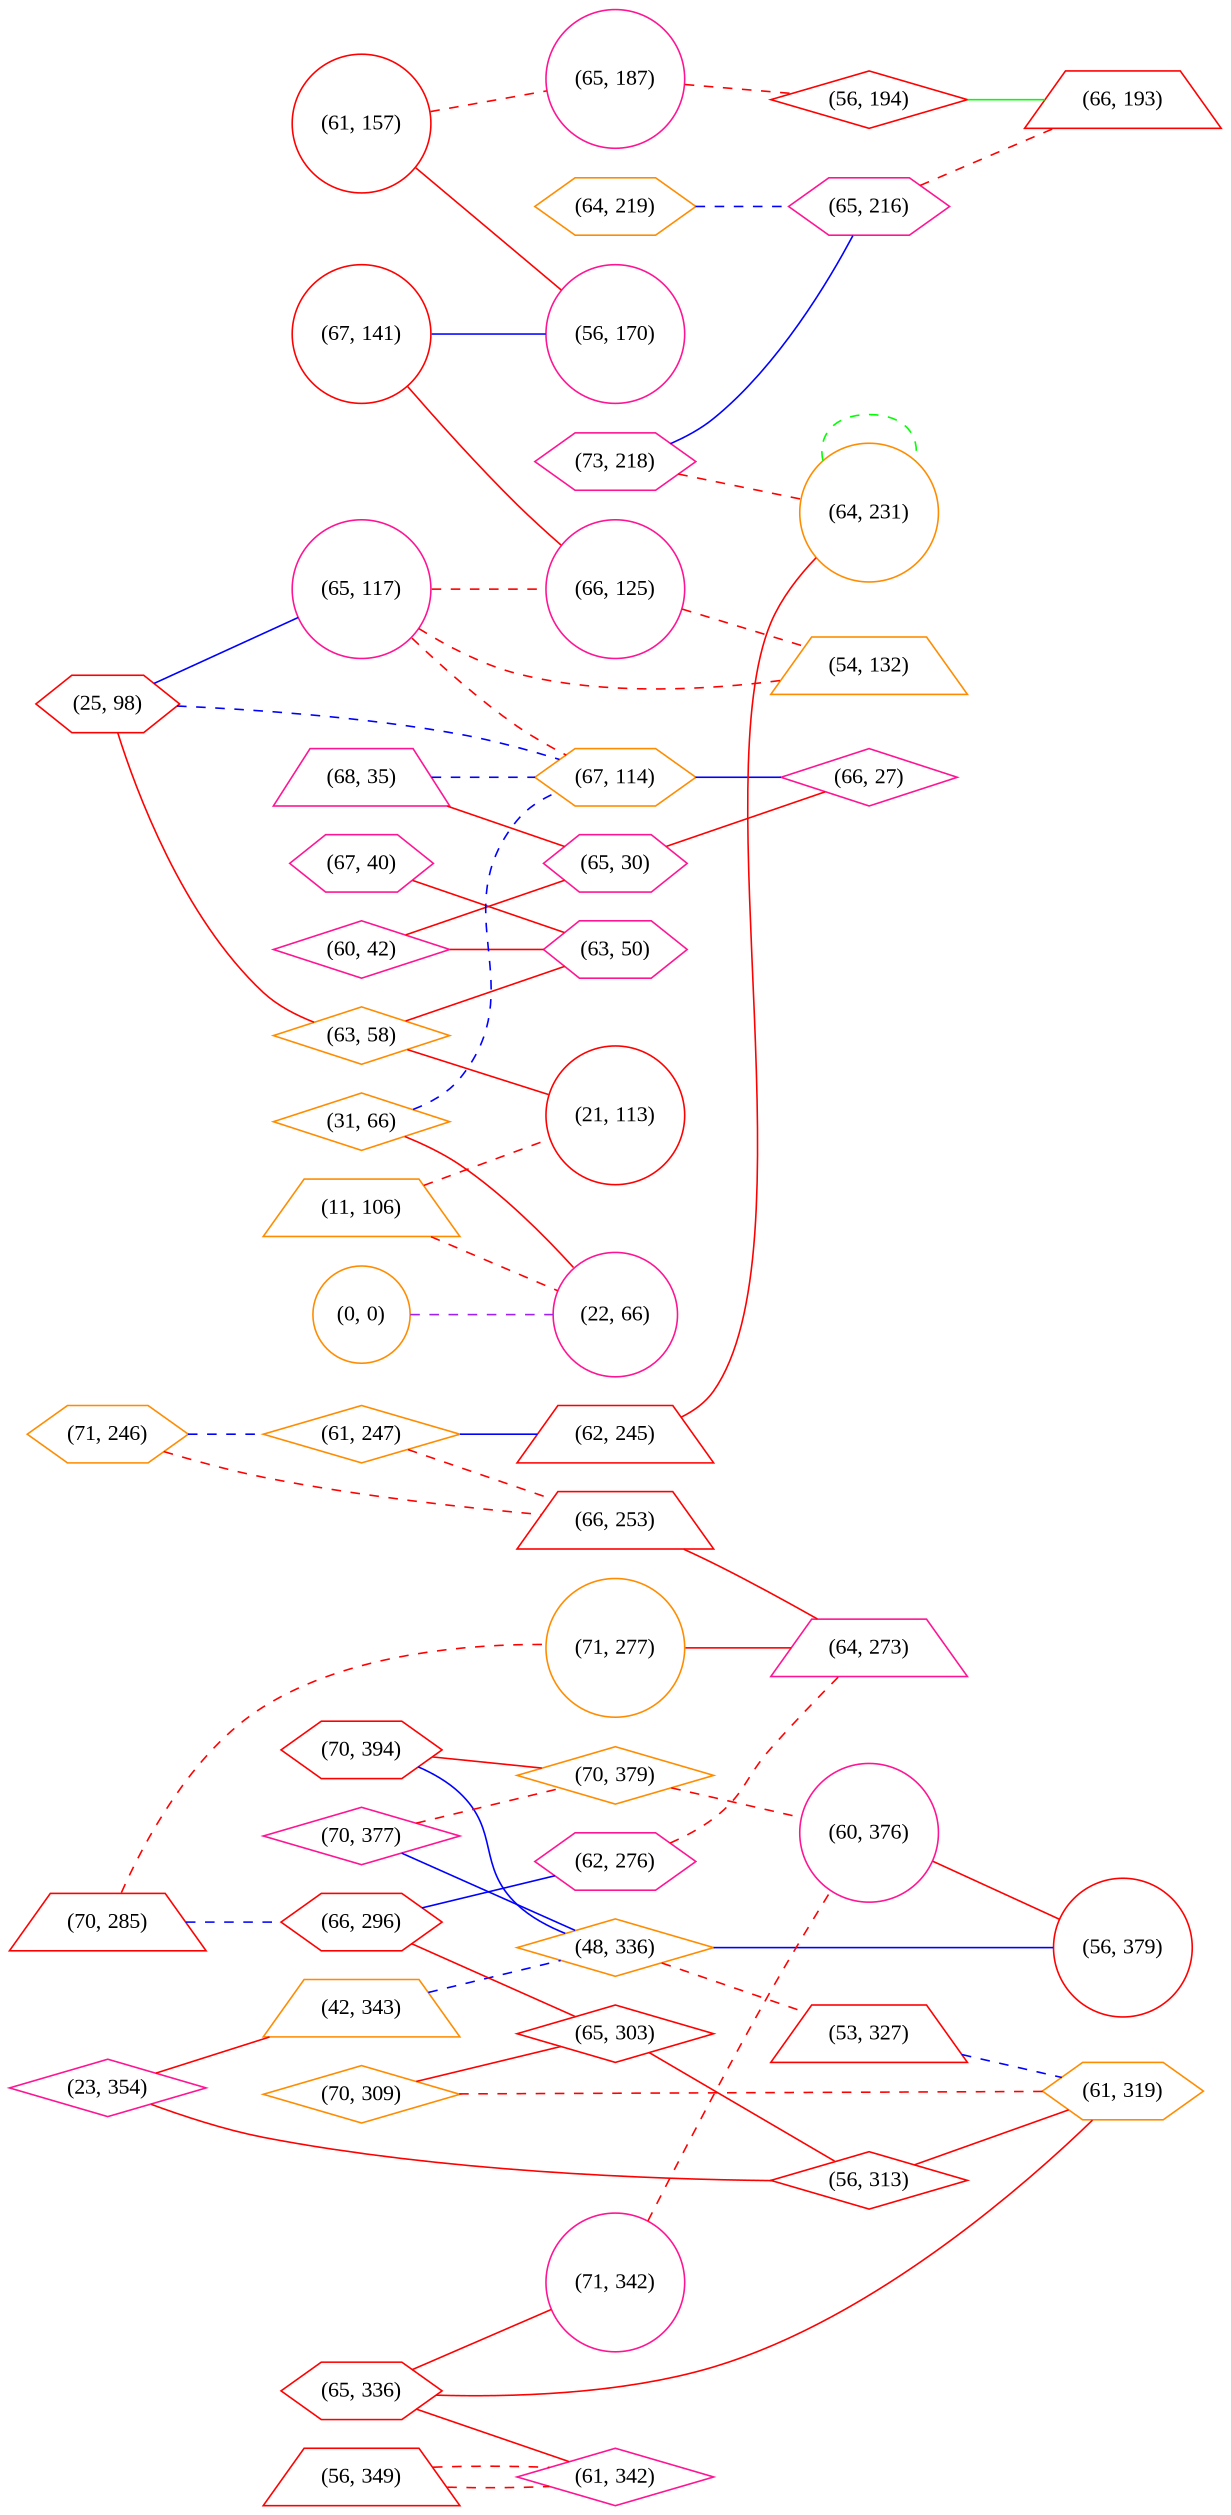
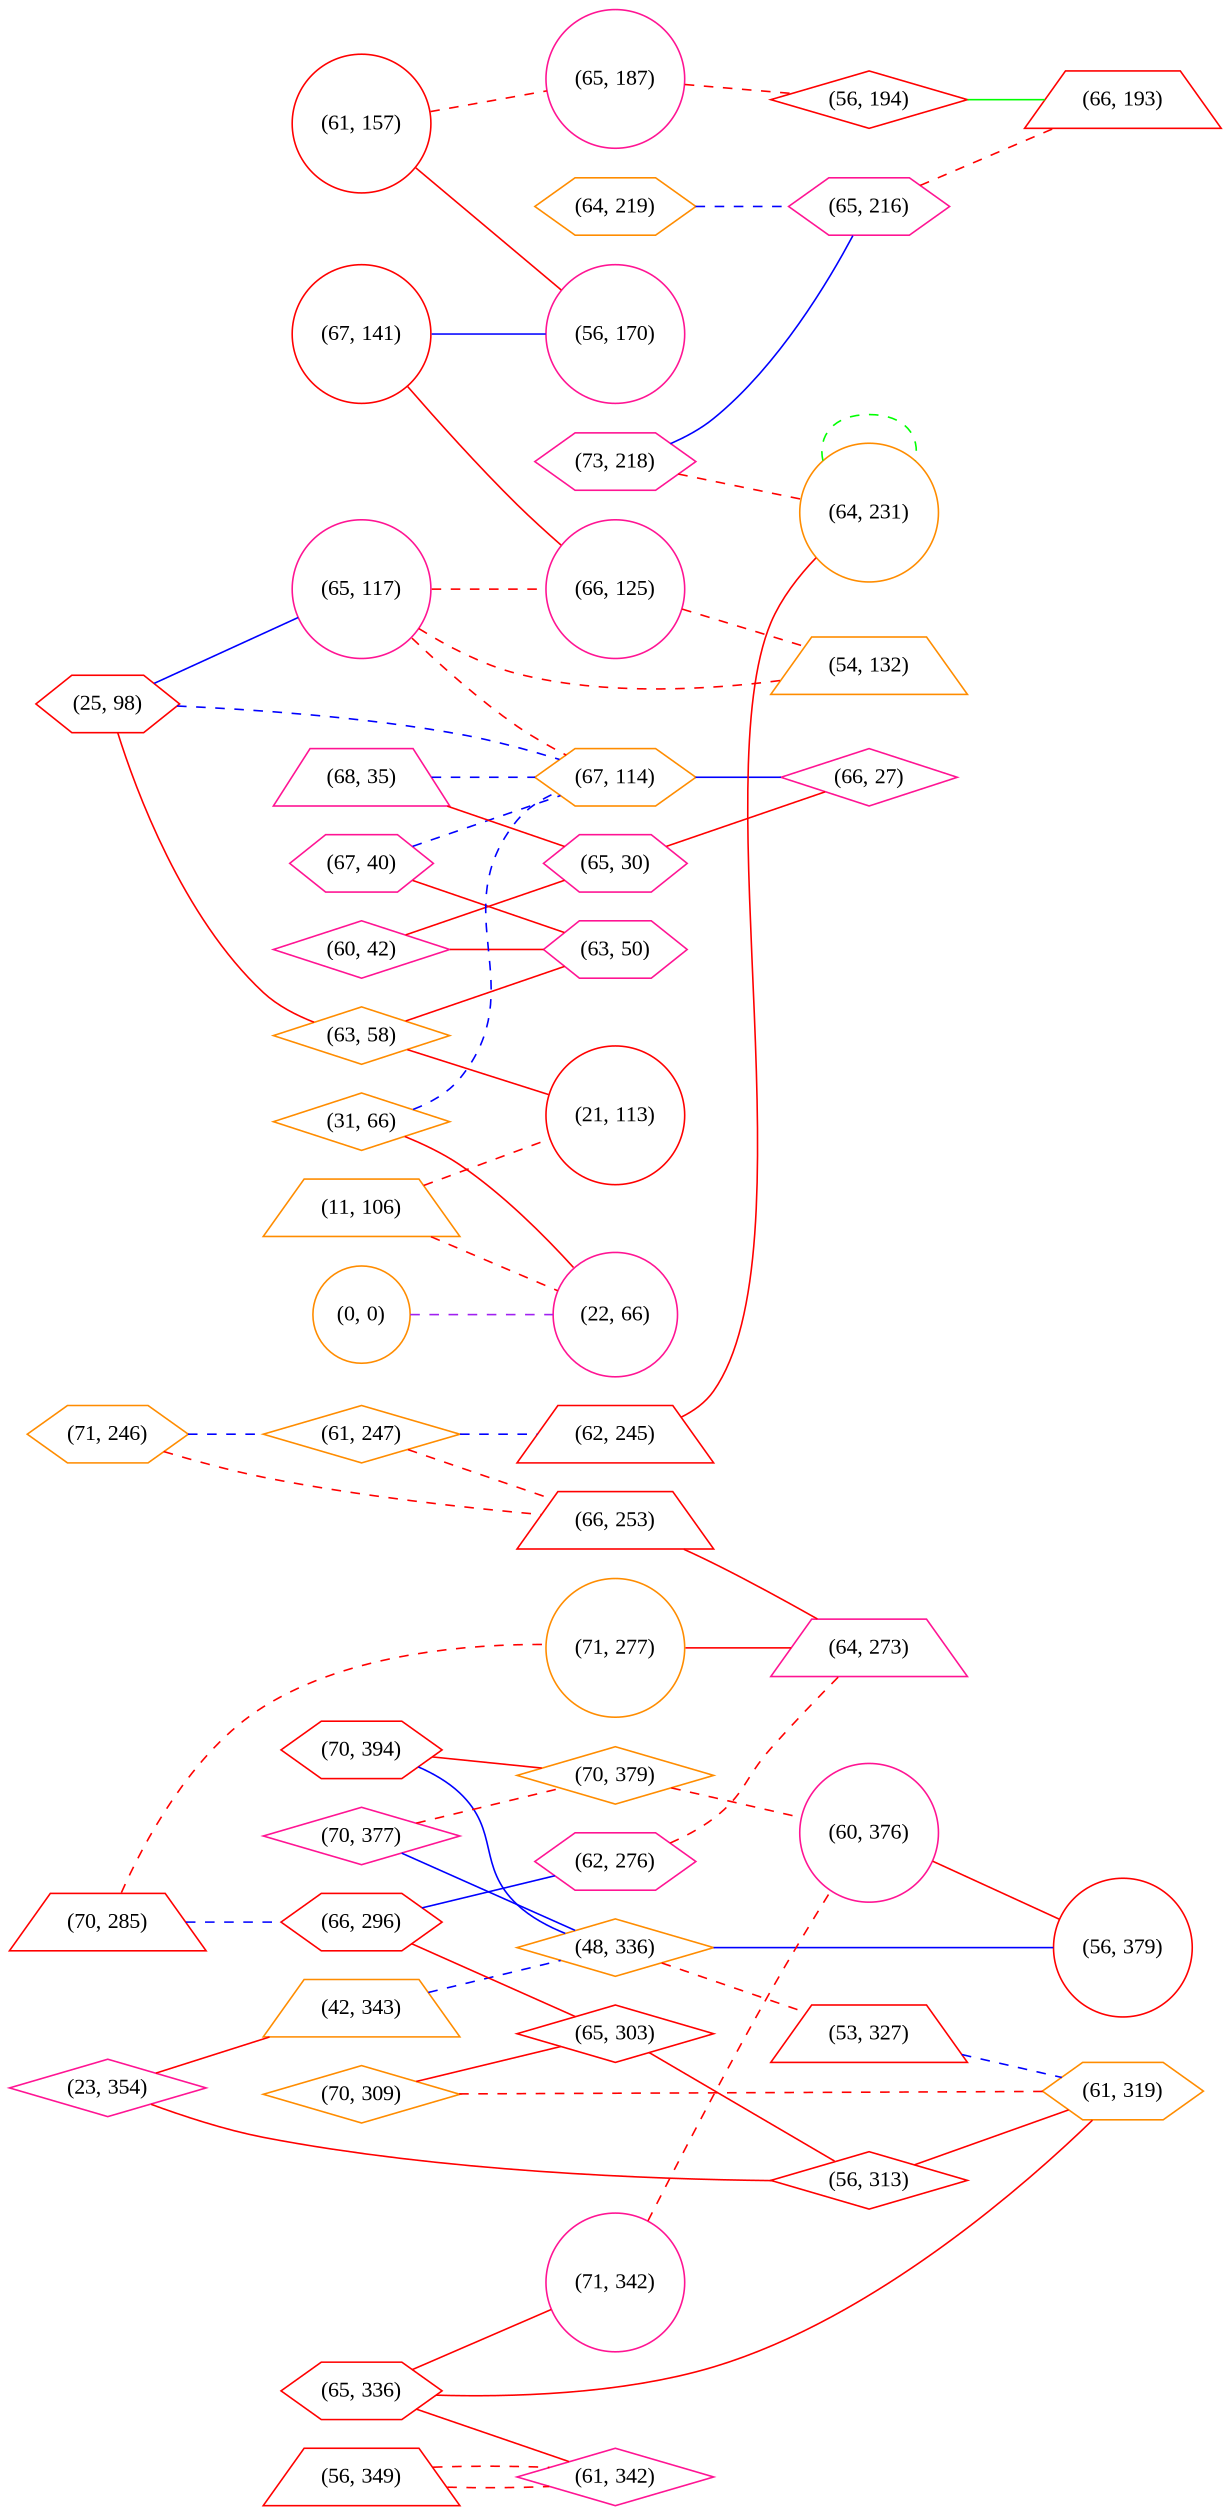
none -> (472, 826)
(499, 1434) -> (499, 1434)
